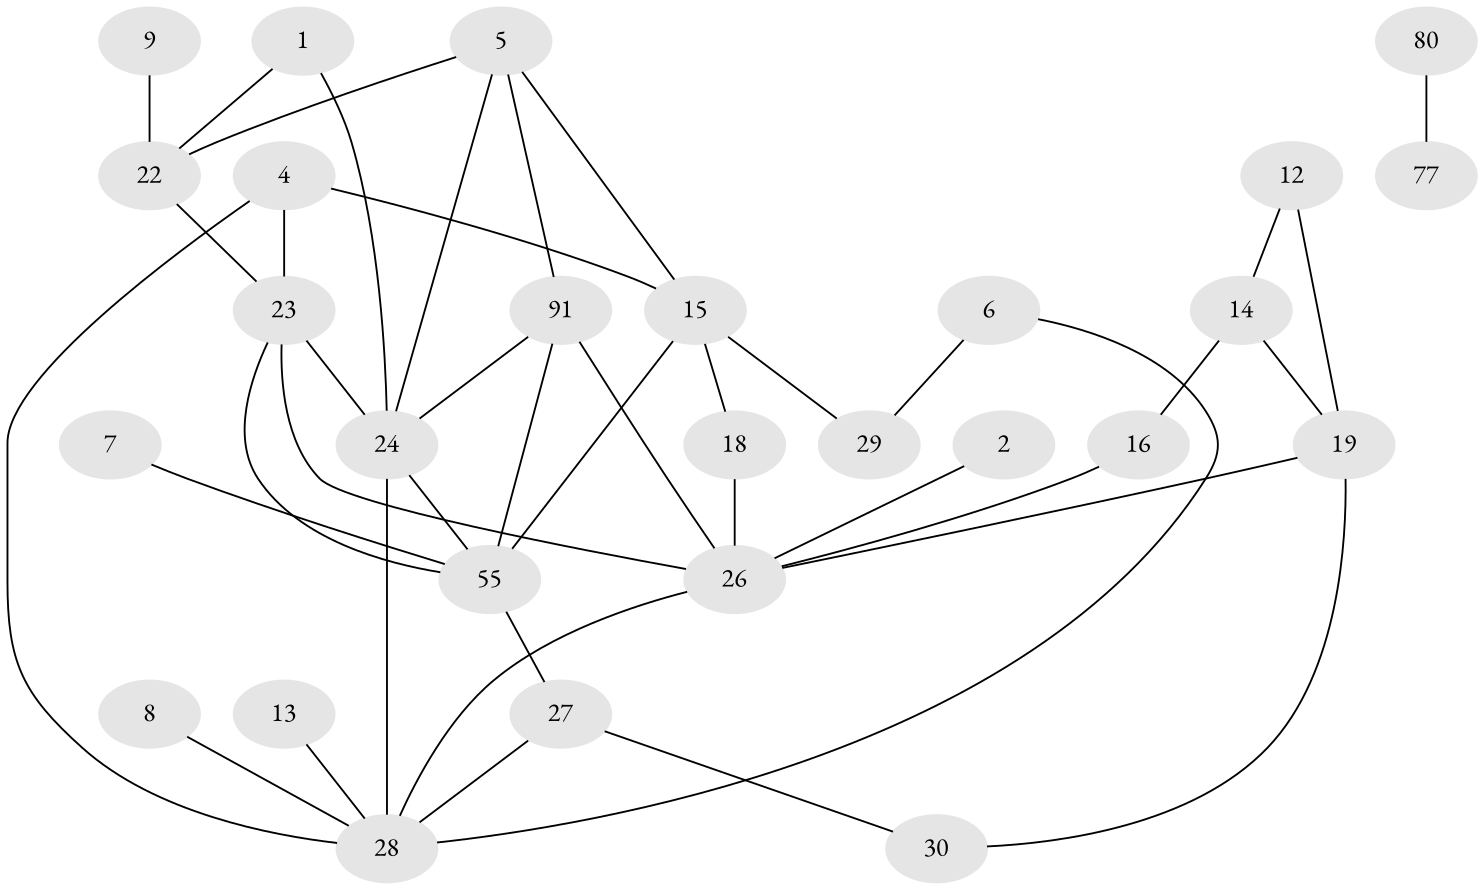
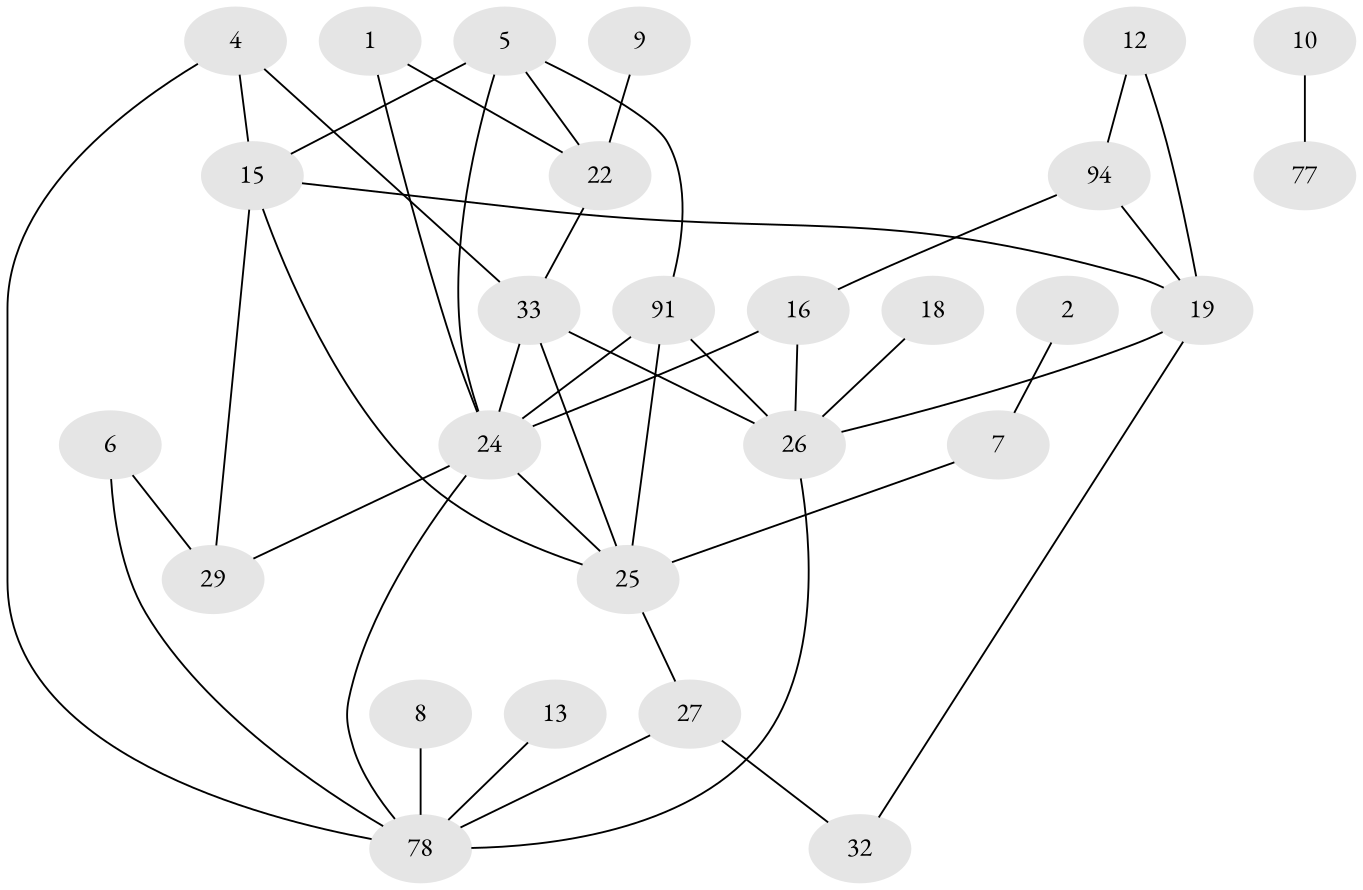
(1426, 41) -> (1305, 41)
(284, 310) -> (529, 310)
(1241, 310) -> (1099, 176)
(715, 378) -> (735, 223)
none -> (641, 382)
none -> (351, 512)
(869, 512) -> (1040, 364)
(490, 580) -> (628, 580)
(387, 849) -> (421, 849)
(937, 849) -> (860, 849)
